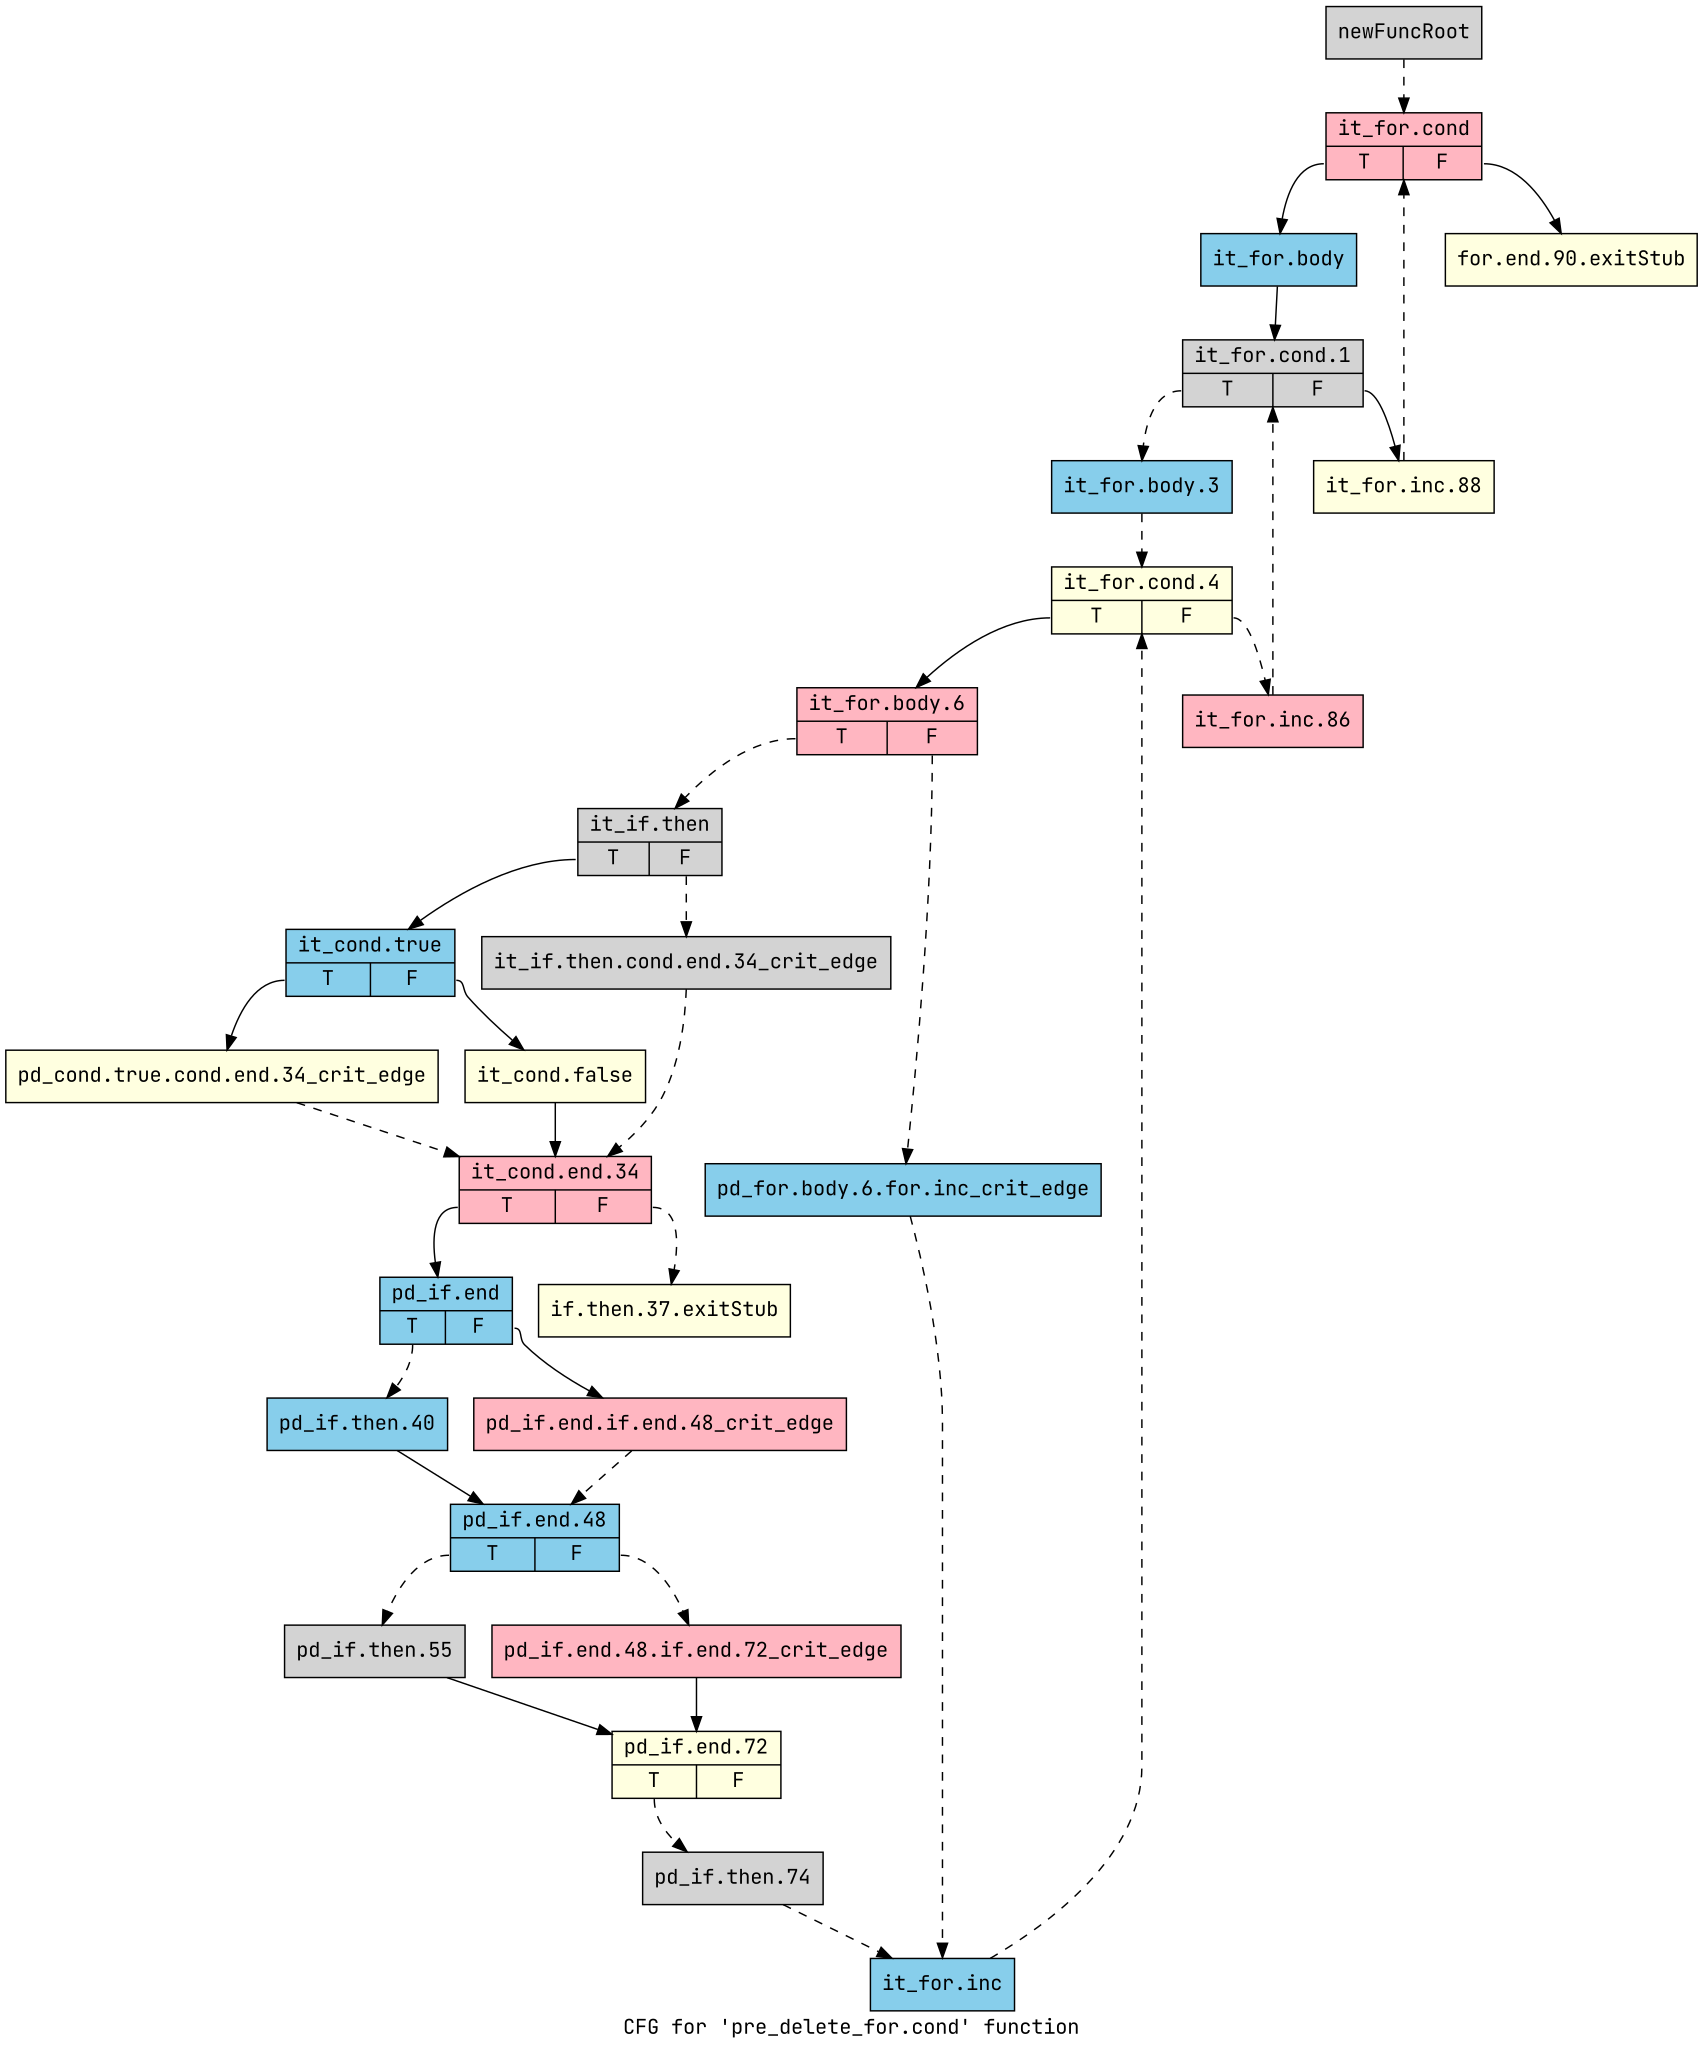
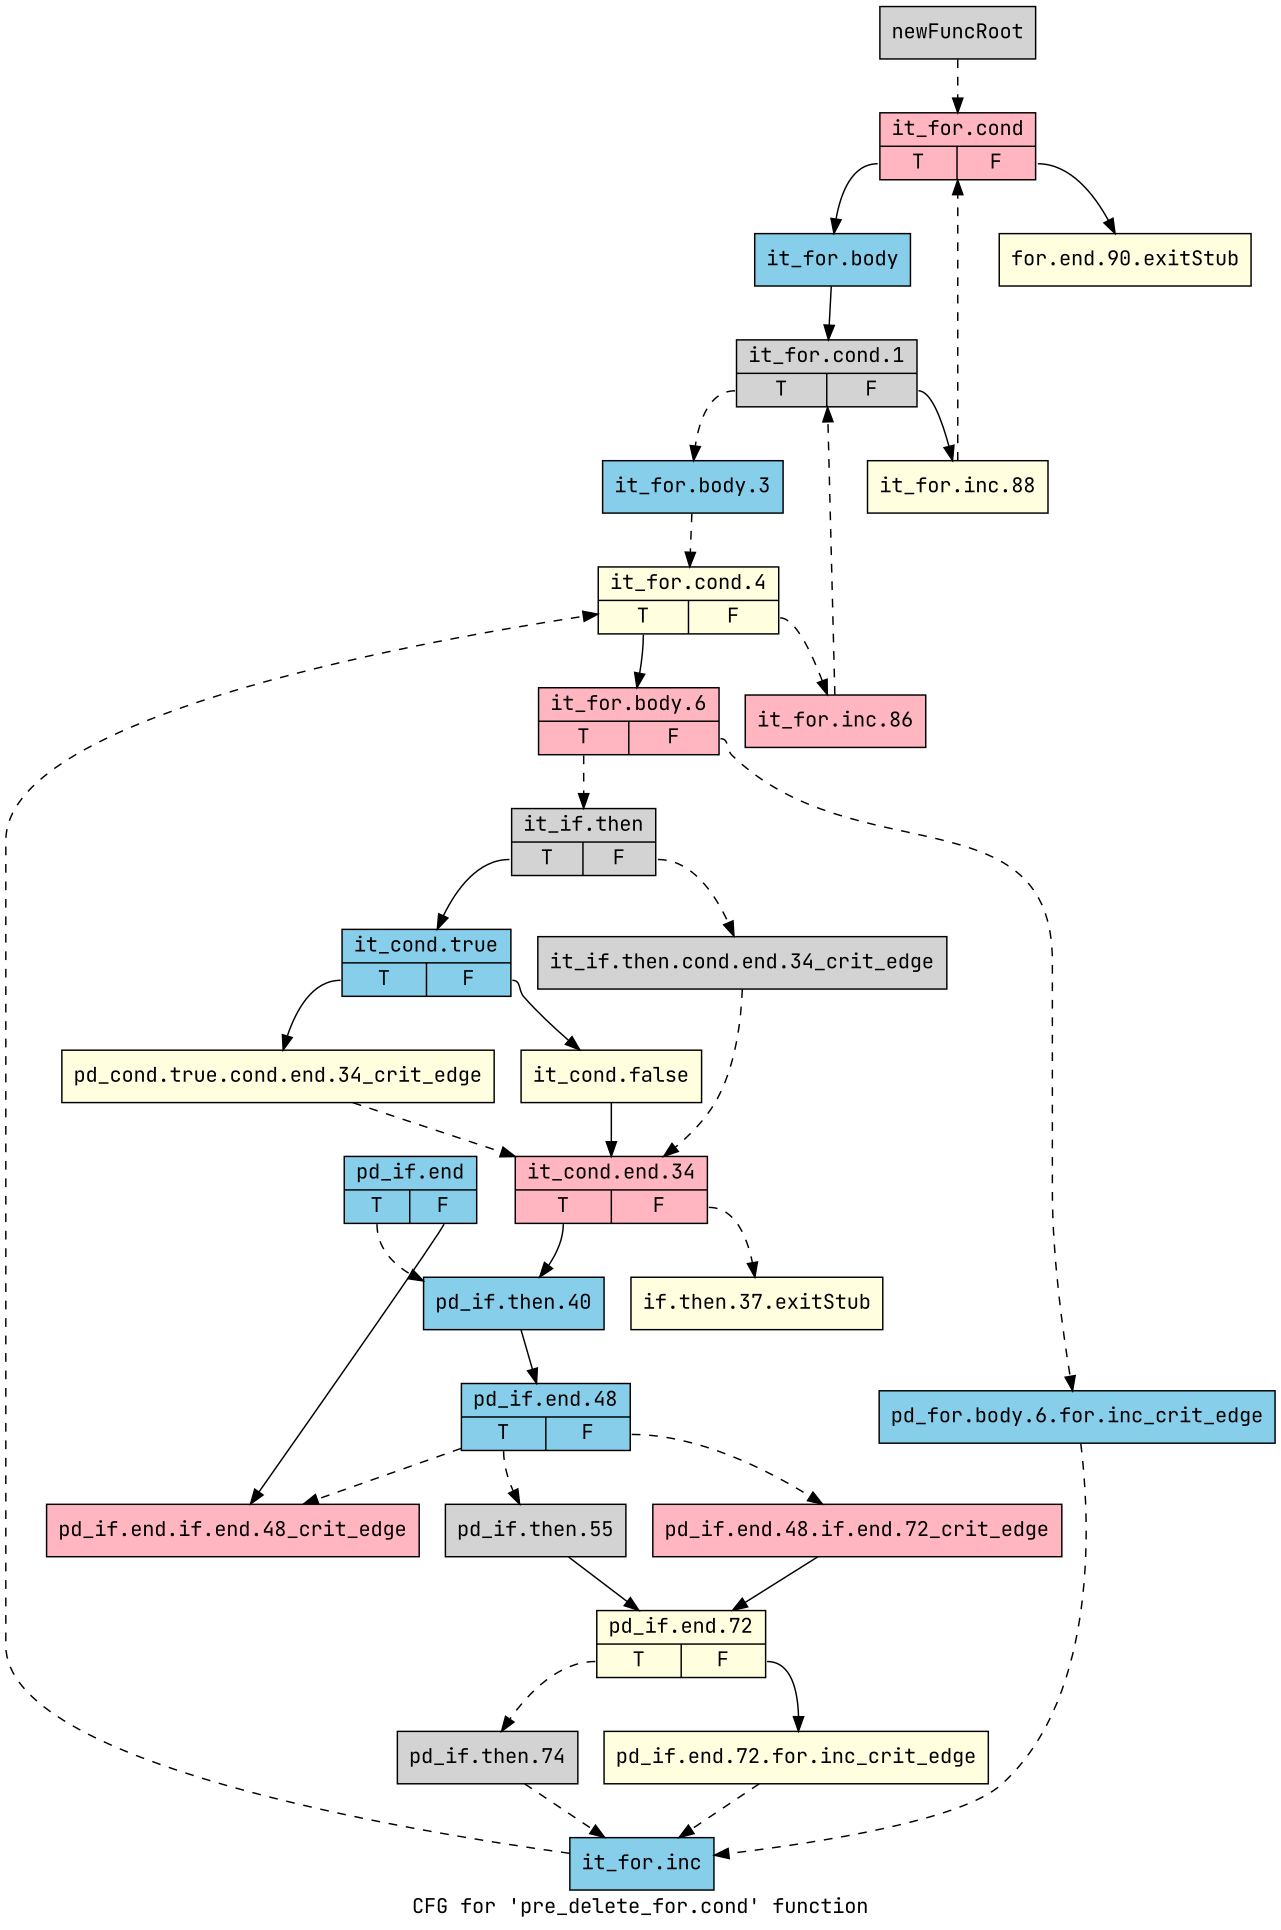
(435, 1229) -> (559, 1246)
(607, 1473) -> (389, 1474)
none -> (796, 1758)
